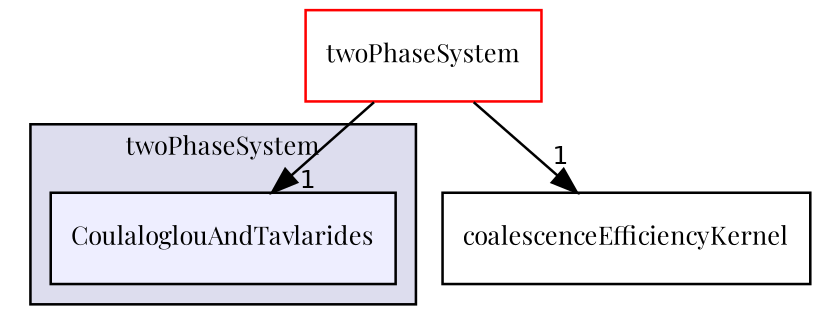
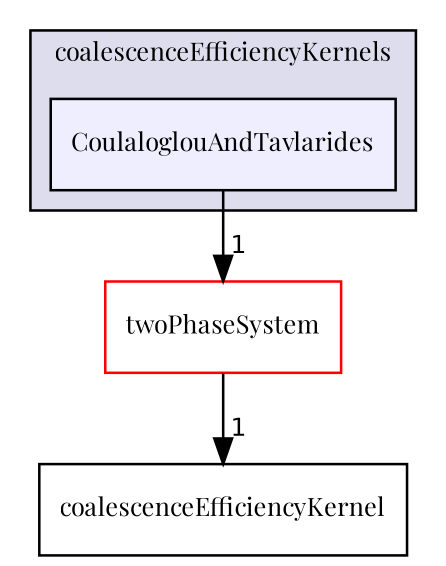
(331, 141) -> (223, 227)
(223, 148) -> (223, 55)
